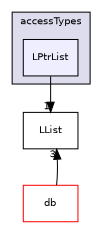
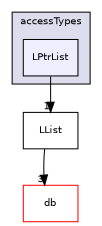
(57, 172) -> (44, 162)
